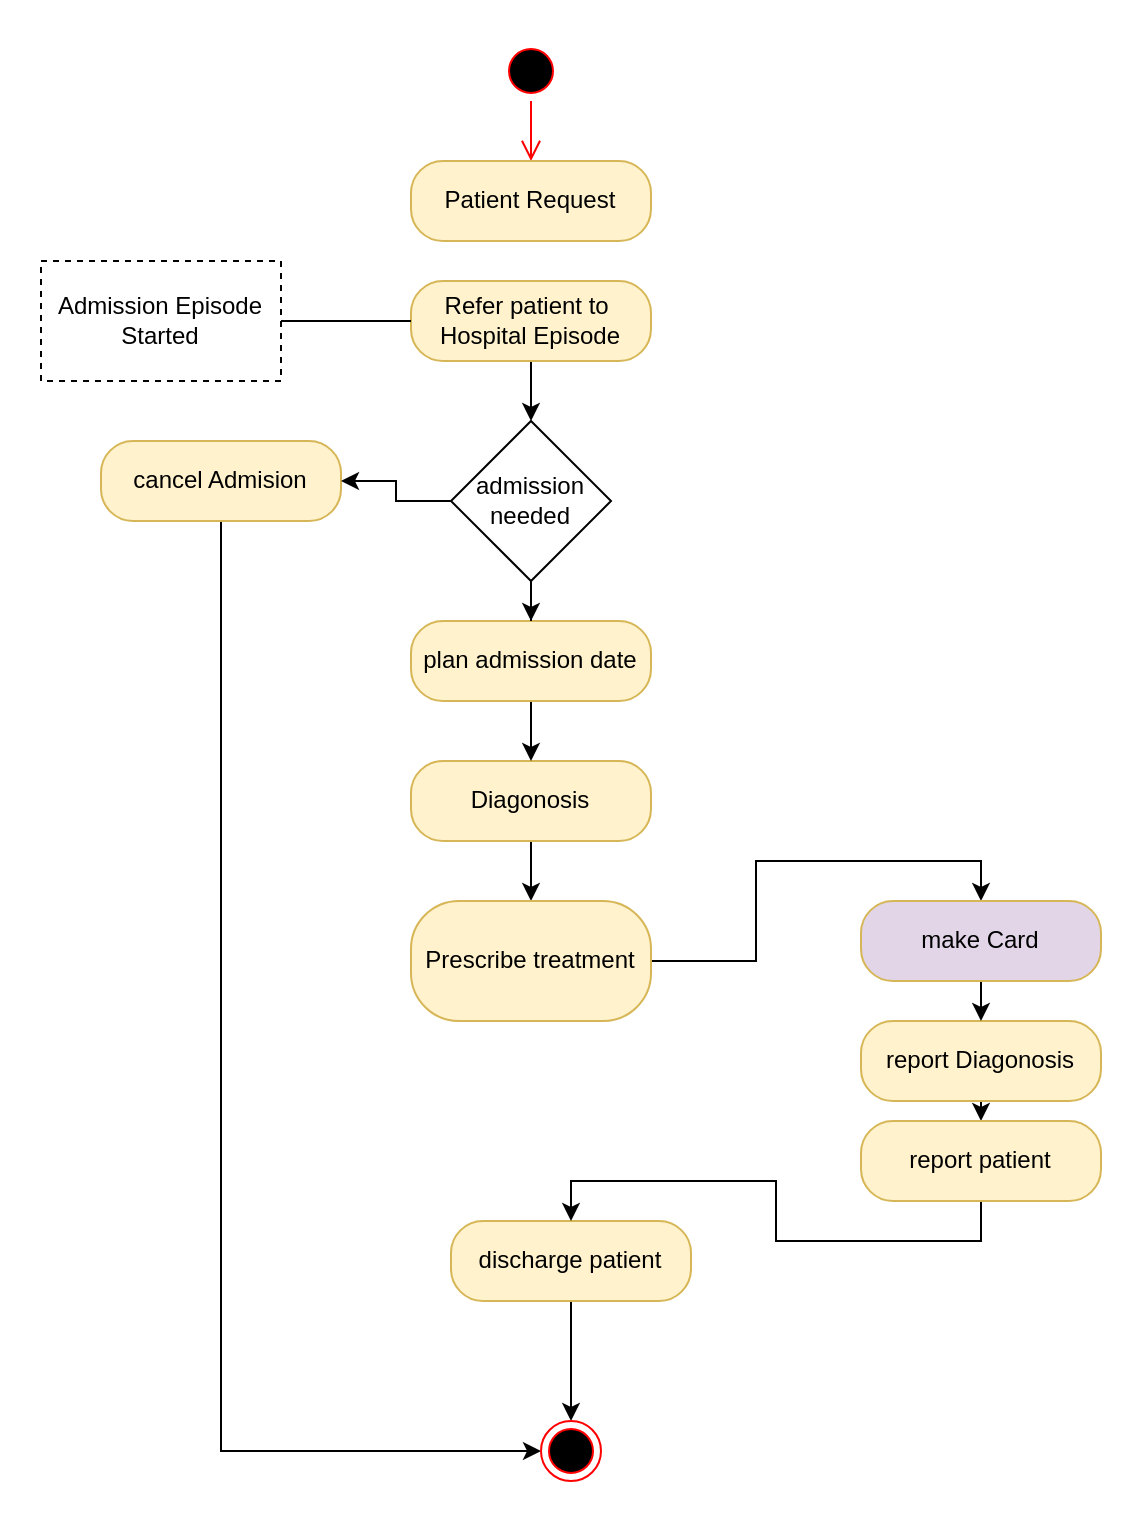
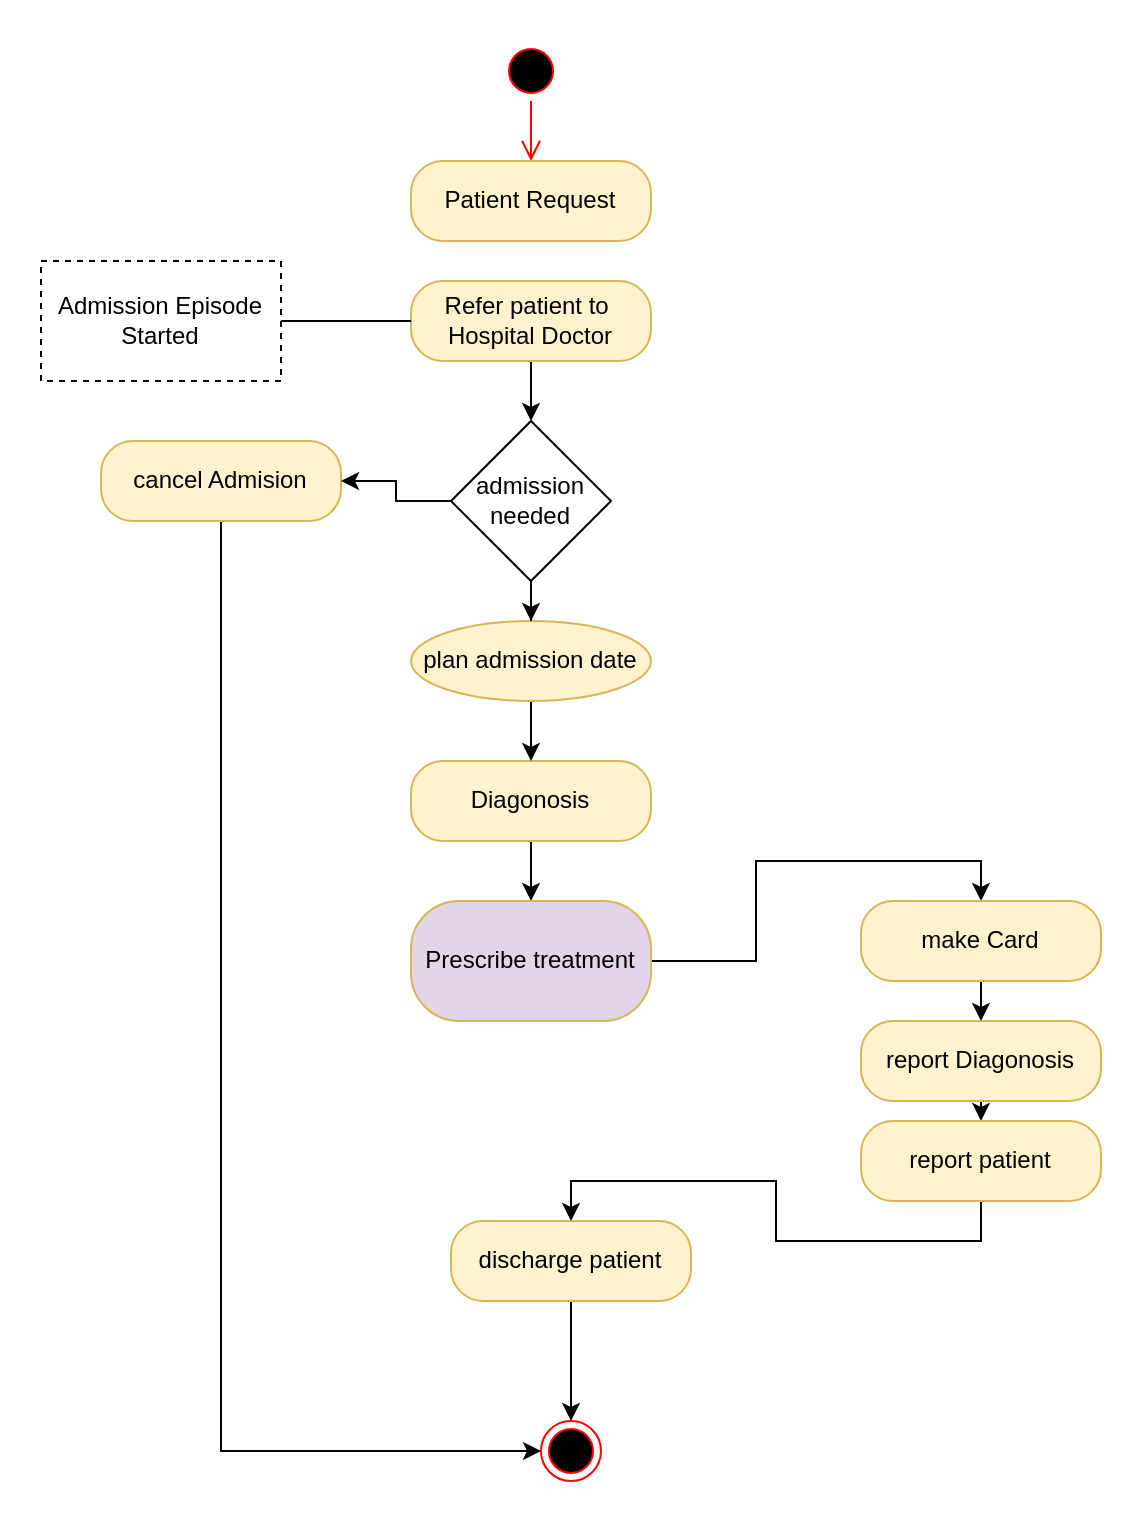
(531, 321) -> (531, 321)
(531, 661) -> (531, 661)
(981, 941) -> (981, 941)
(531, 961) -> (531, 961)
